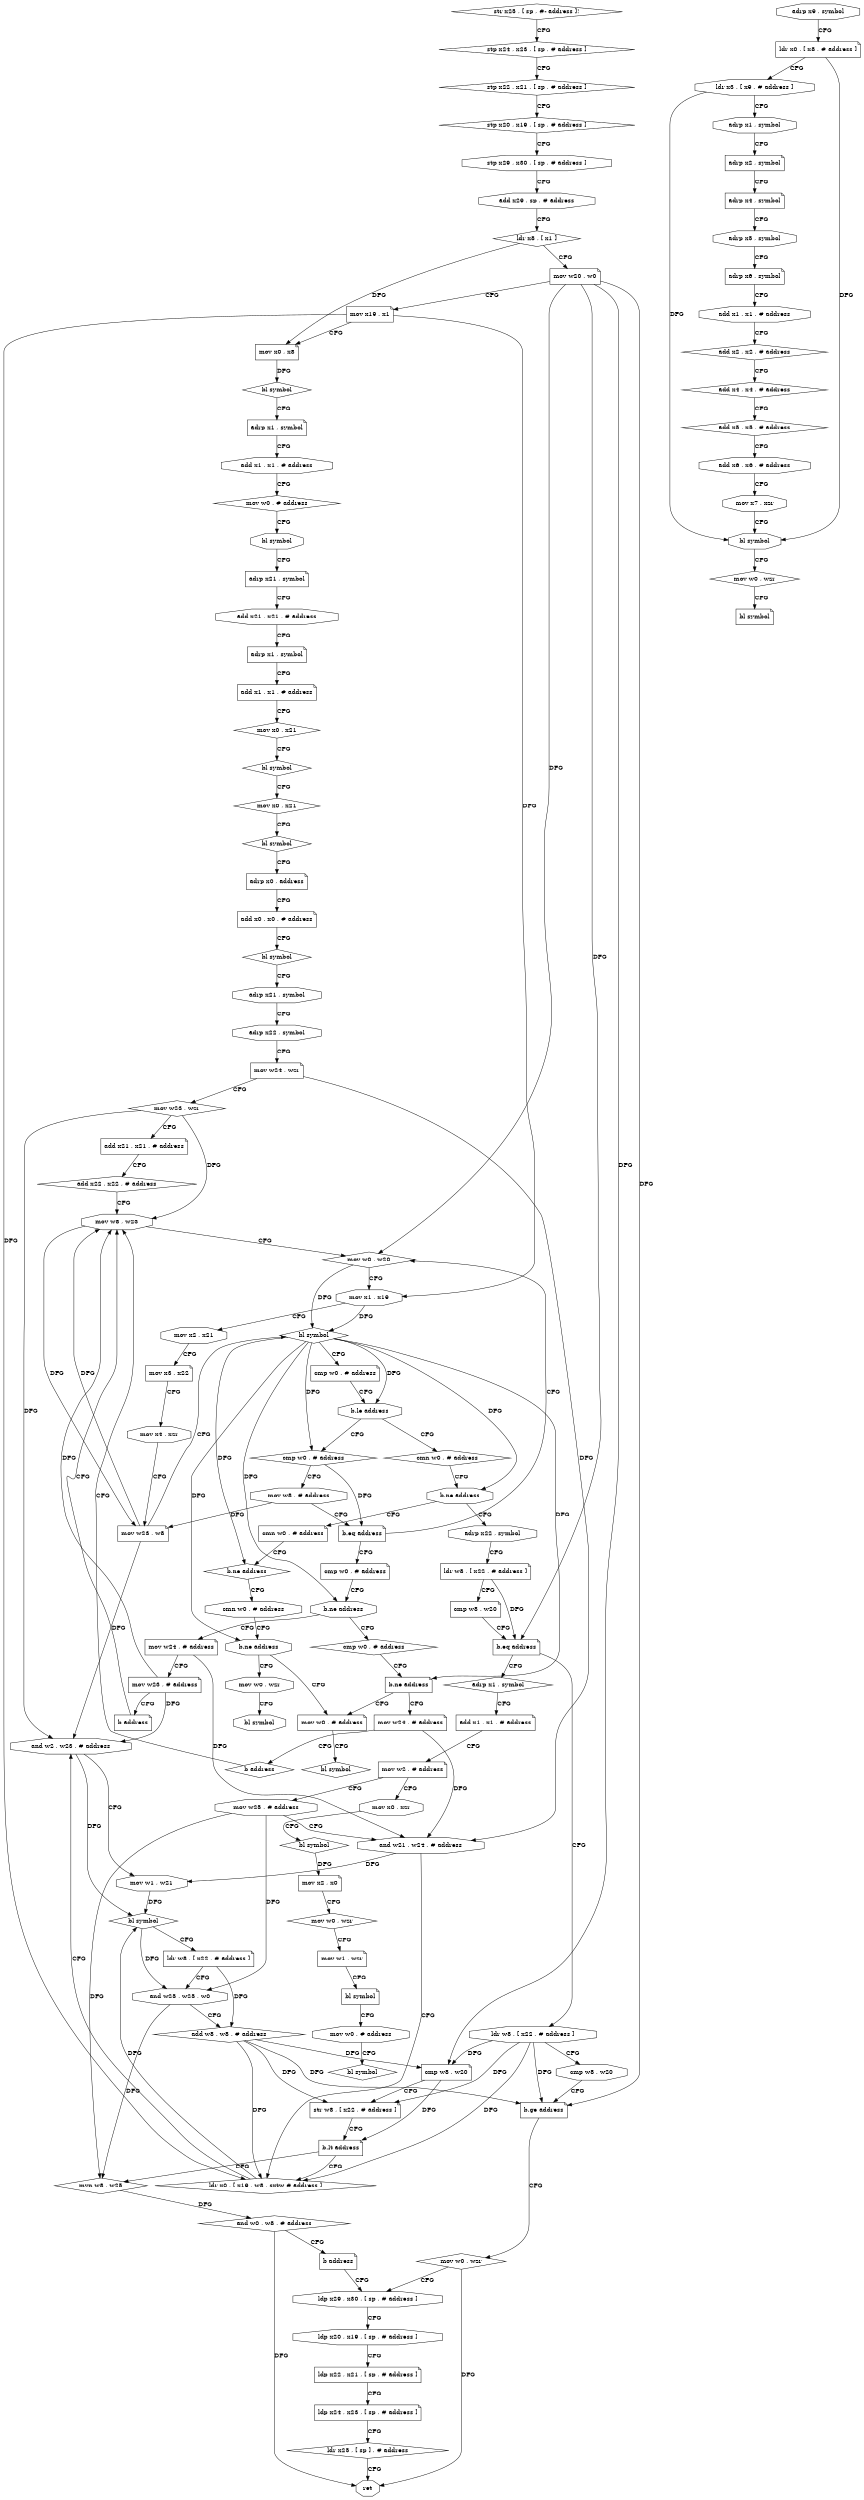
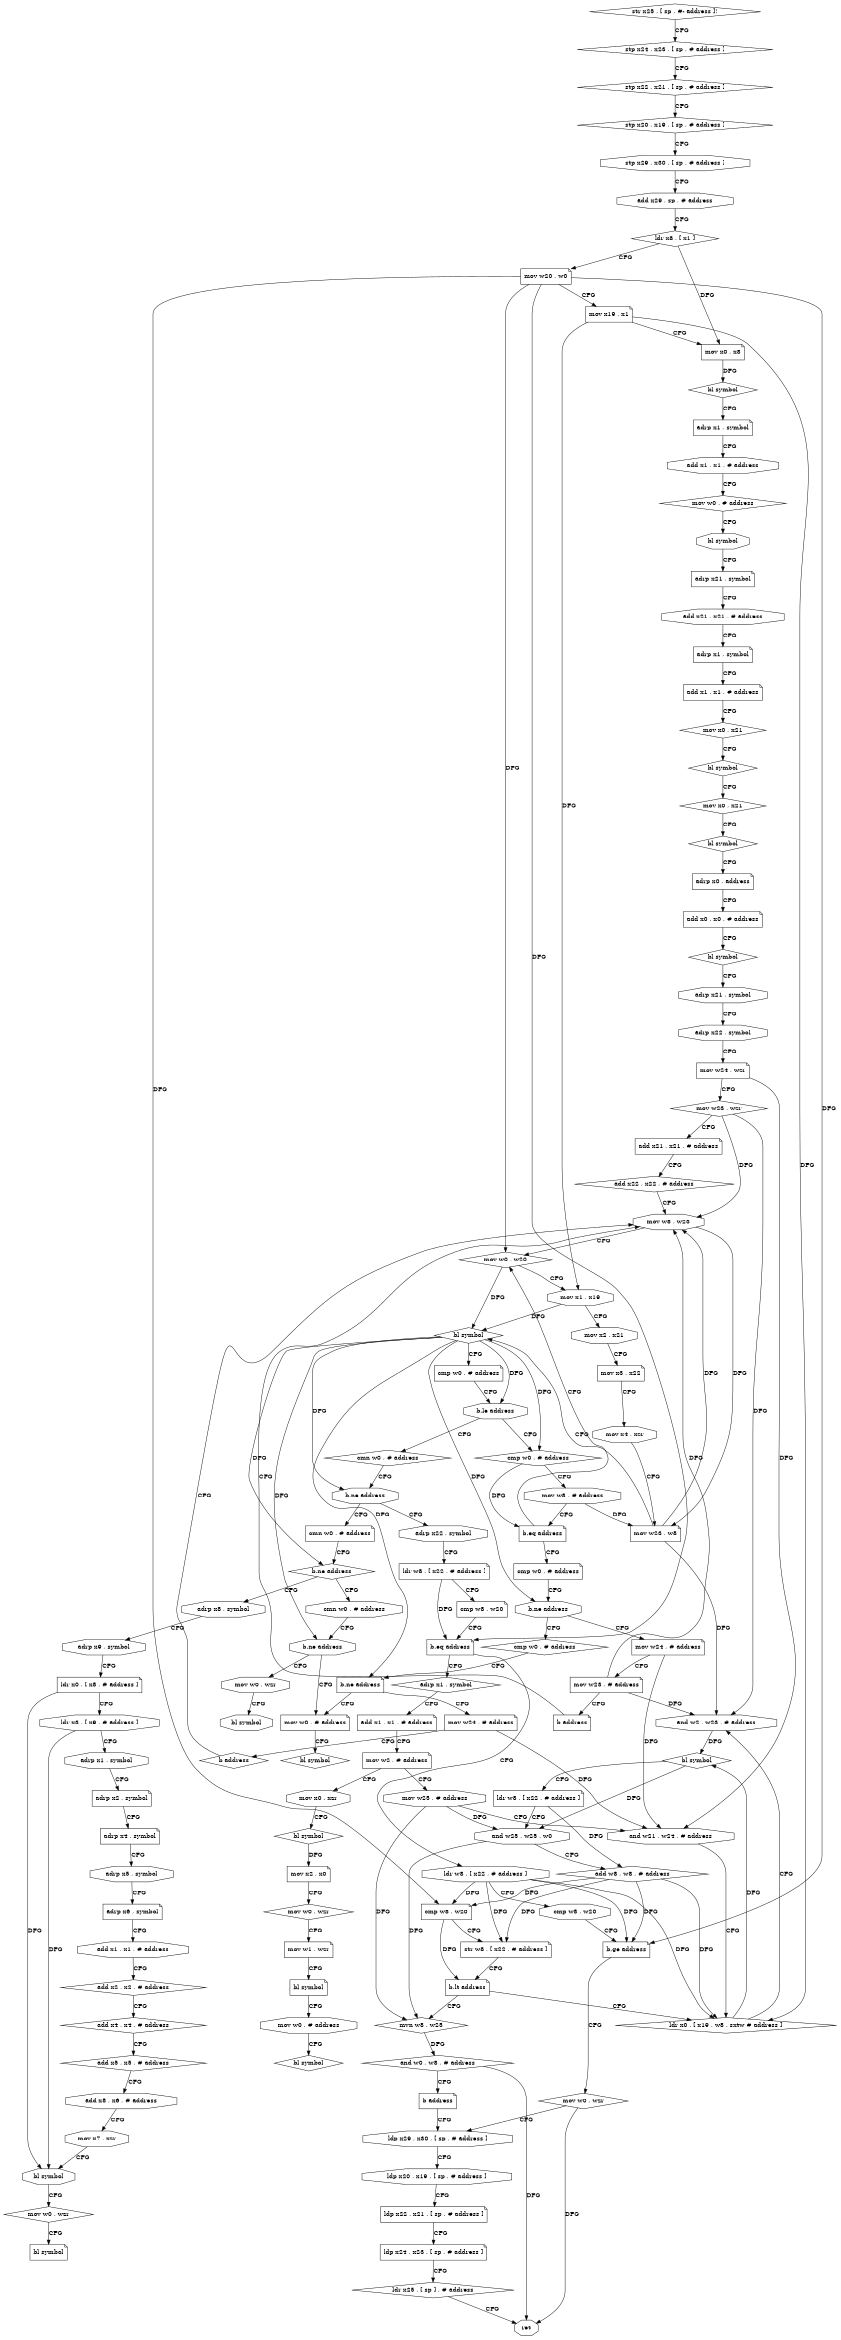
(755, 466) -> (121, 2101)
none -> (223, 1609)
(152, 1883) -> none
